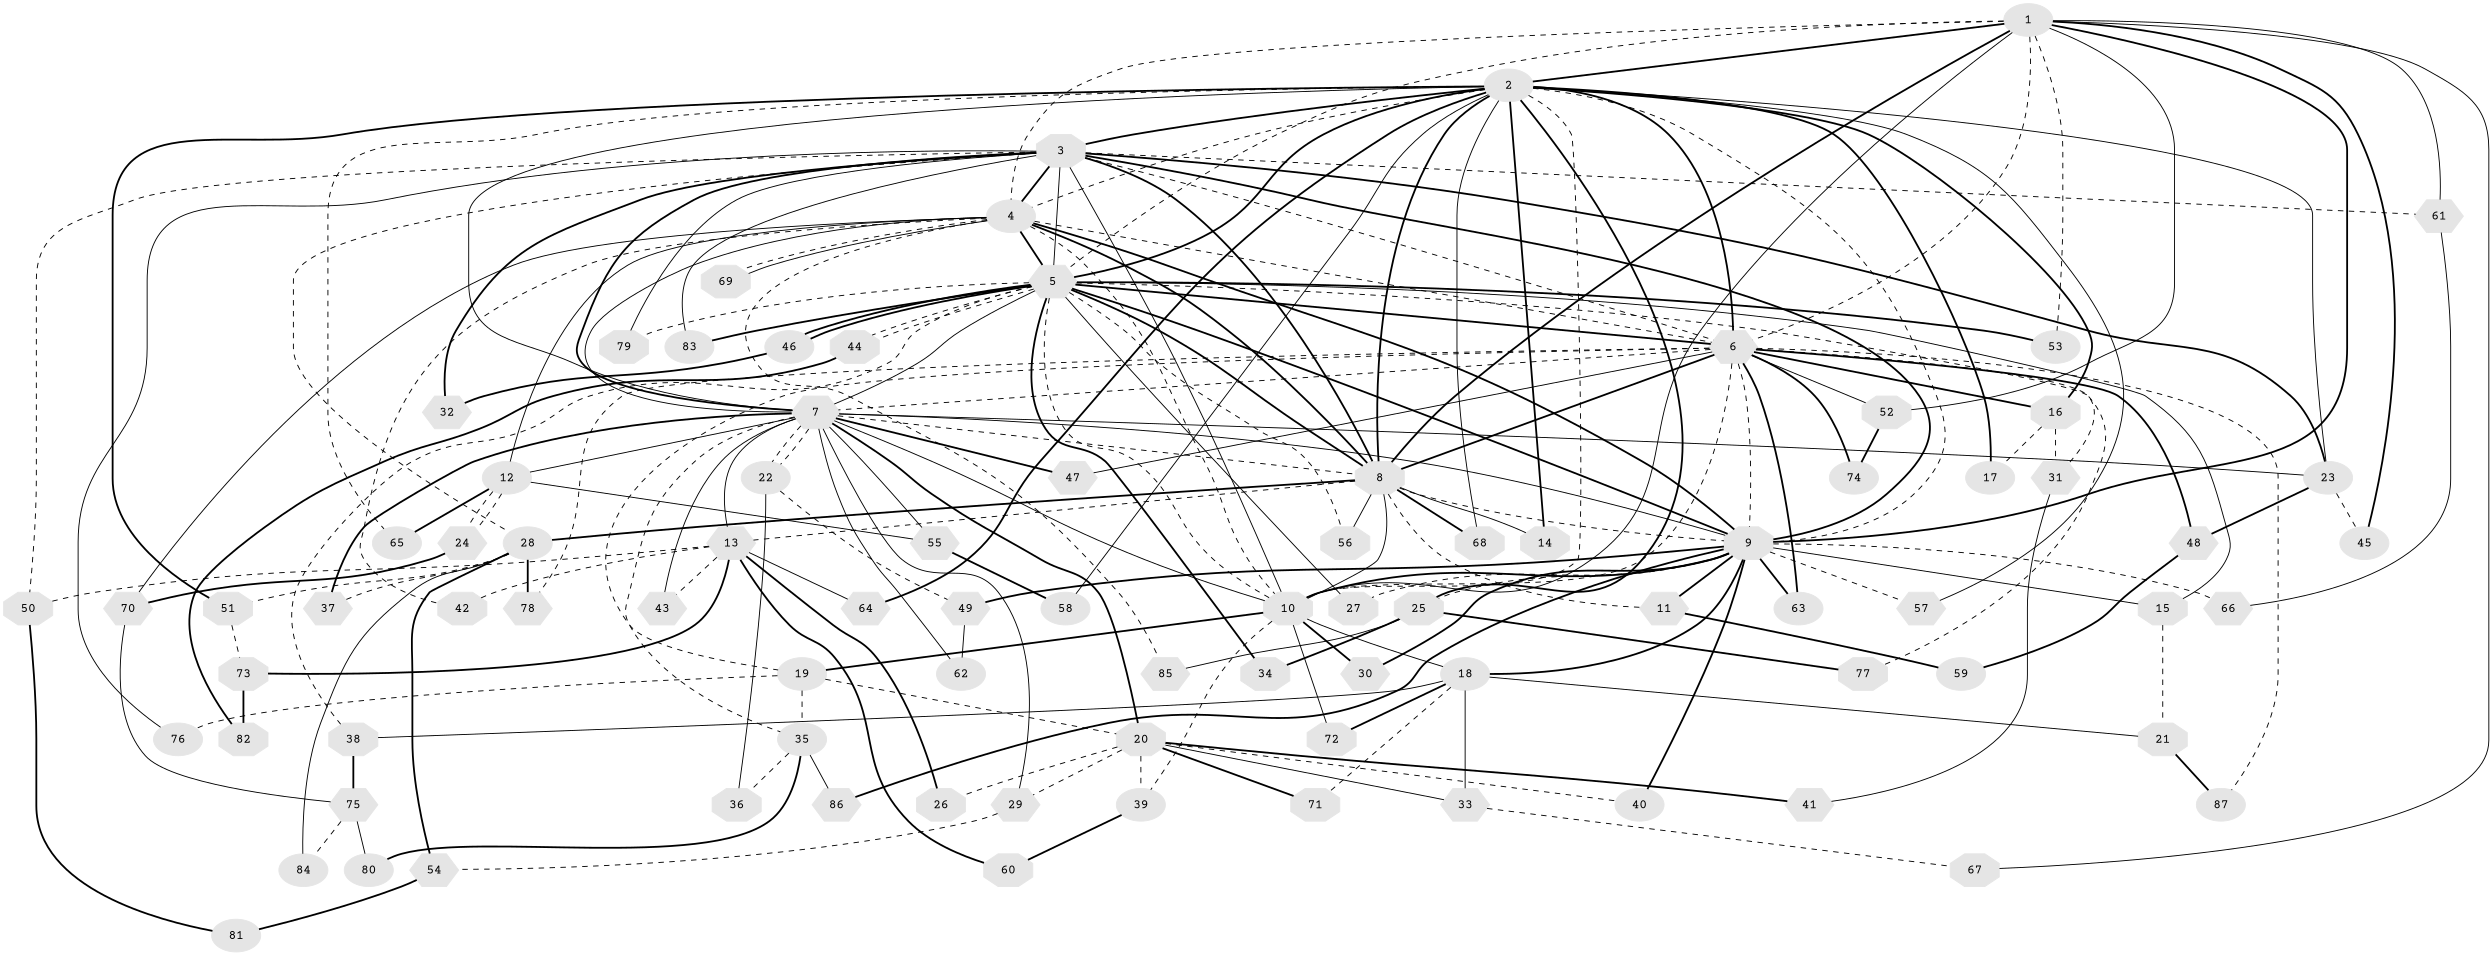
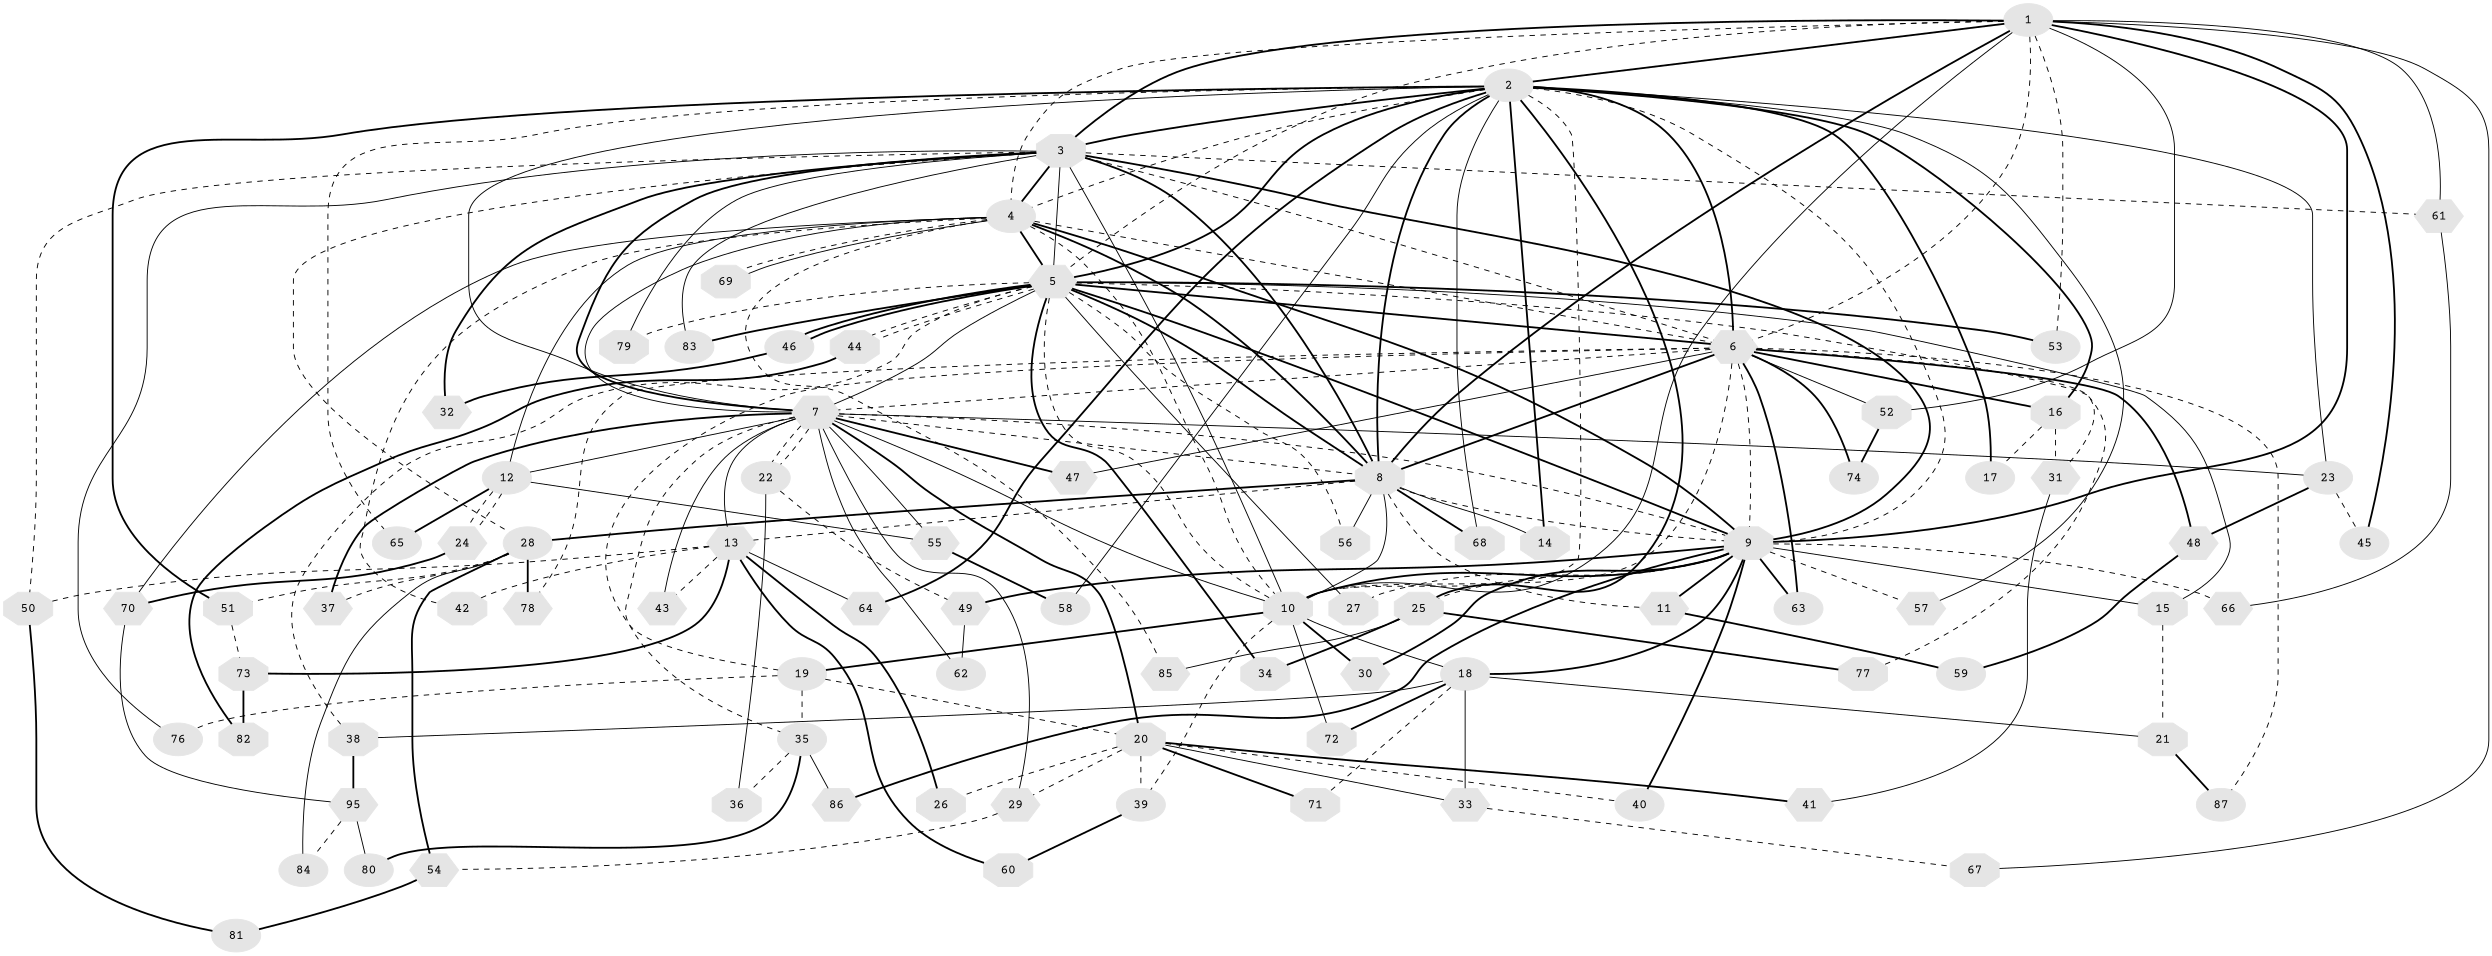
(1735, 242) -> (1528, 29)
(1309, 447) -> (1309, 447)
(353, 805) -> (353, 805)
